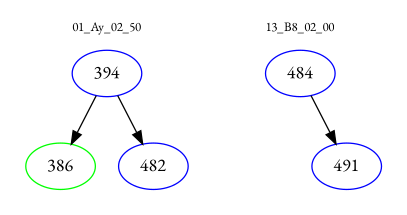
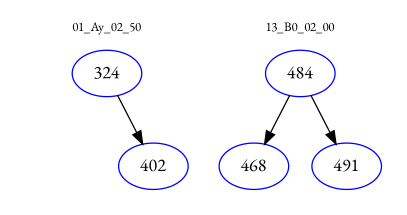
(300, 28) -> (300, 28)
(107, 73) -> (107, 73)
(61, 166) -> none
(153, 166) -> (153, 166)
none -> (254, 166)
